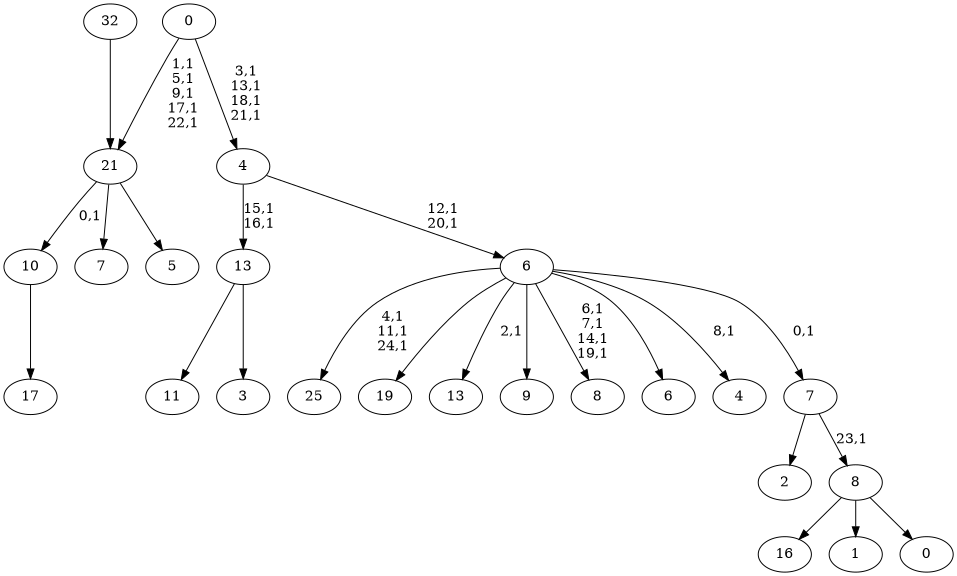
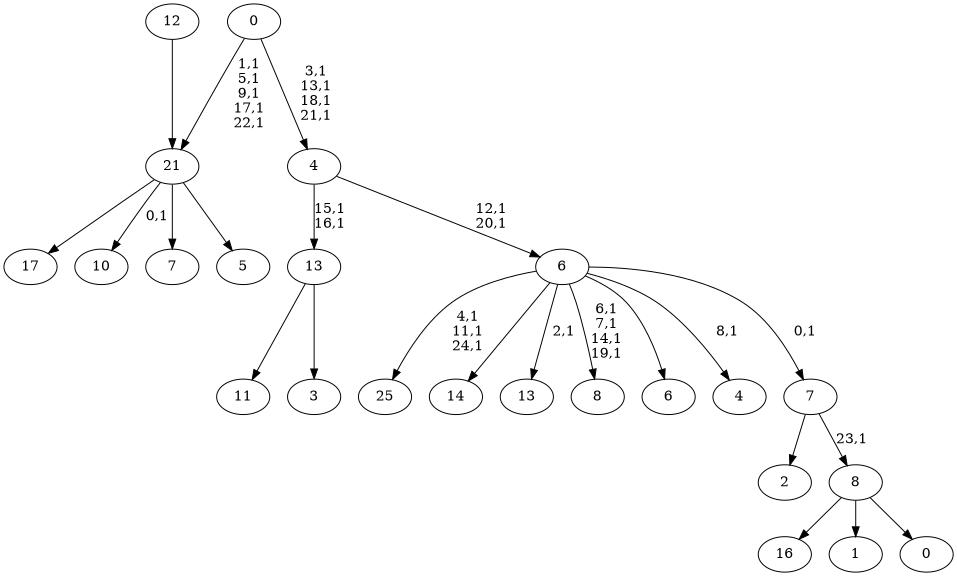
(110, 22) -> (172, 22)
(31, 327) -> (105, 214)
(385, 397) -> (456, 397)
(527, 397) -> none
